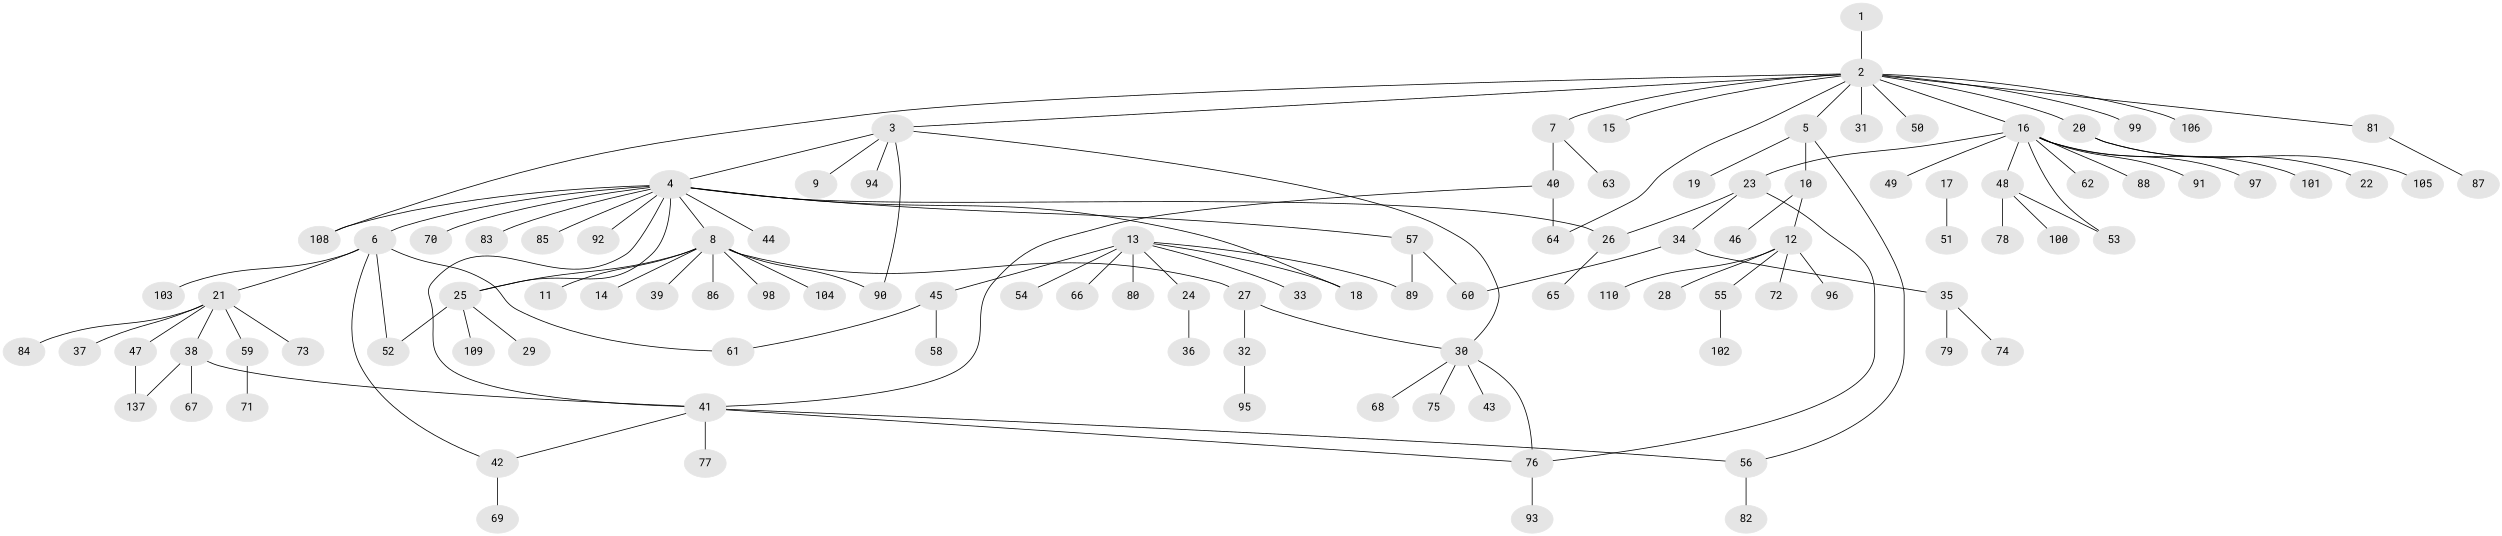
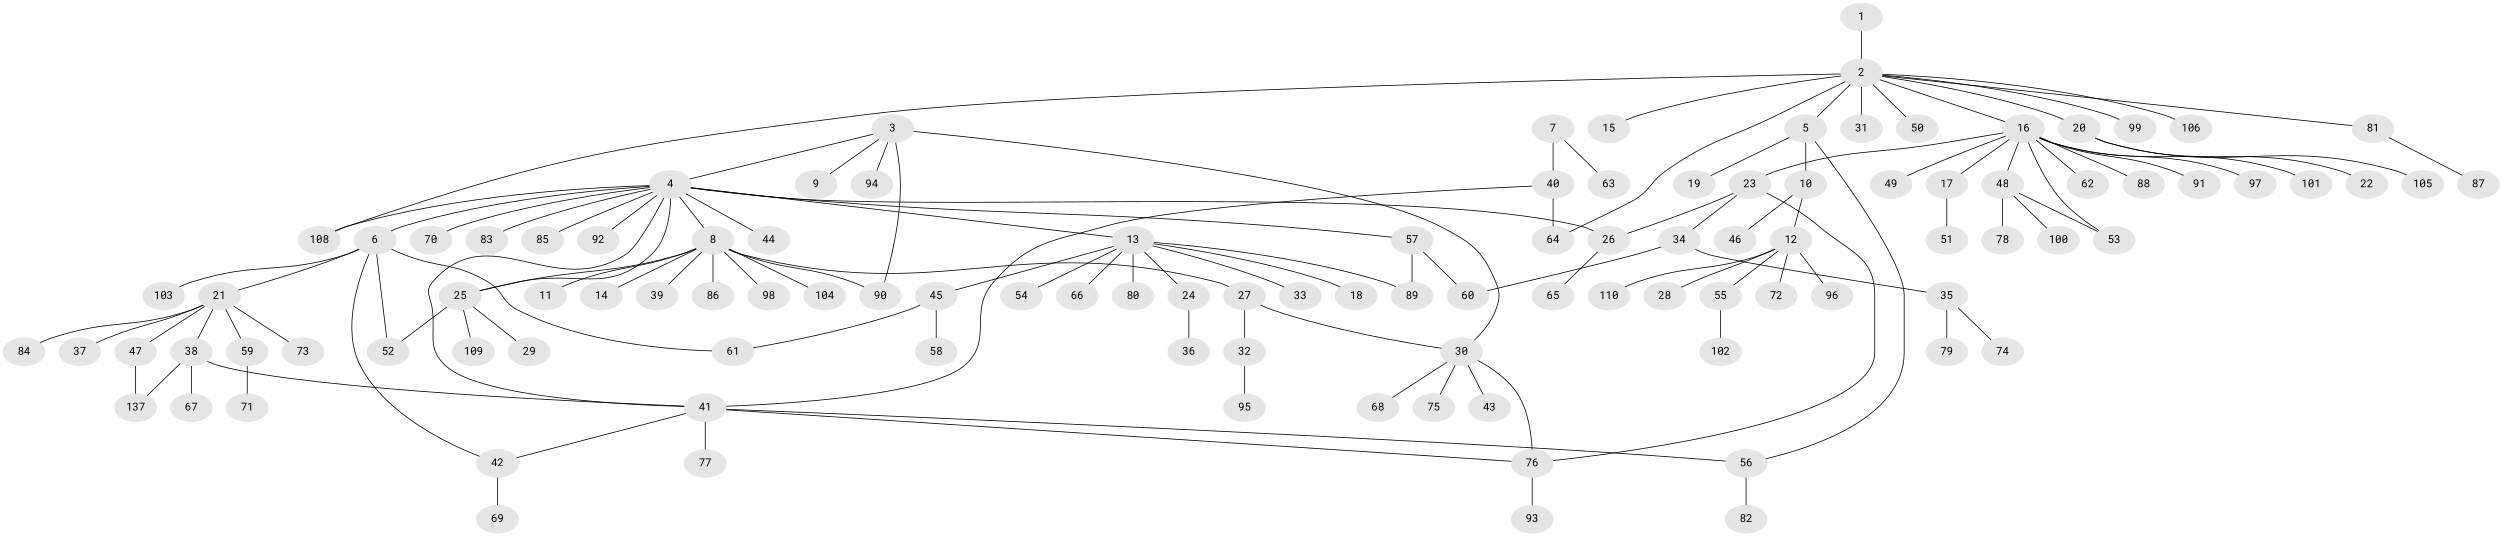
(1703, 89) -> none
(1377, 101) -> none
none -> (1985, 157)
(1021, 208) -> (891, 211)
